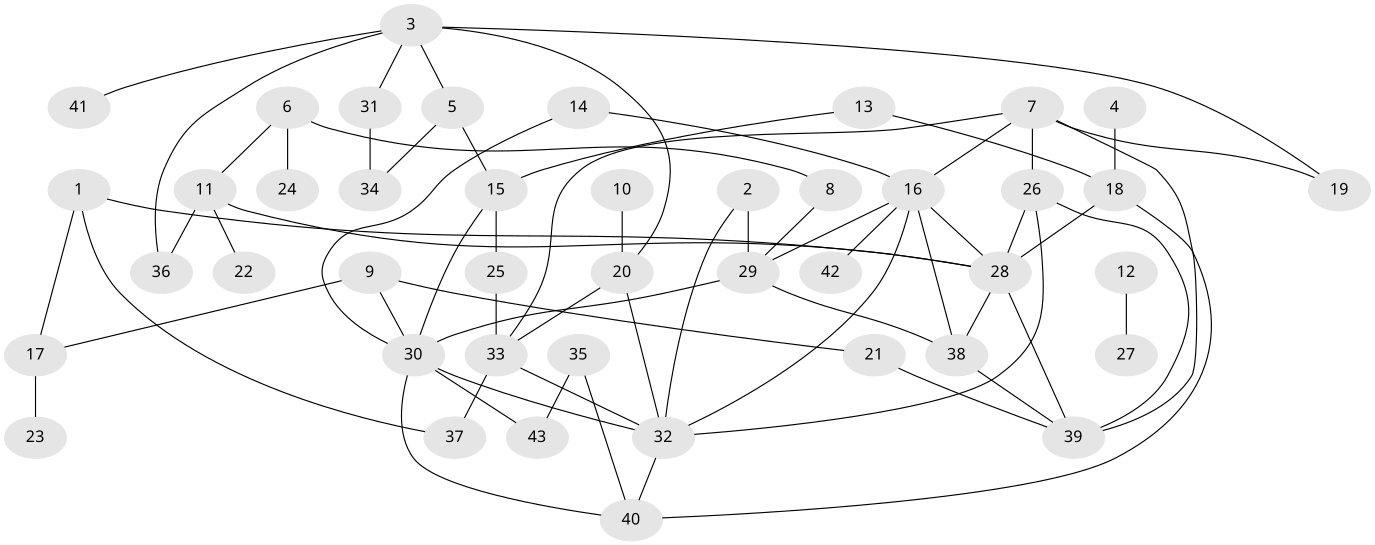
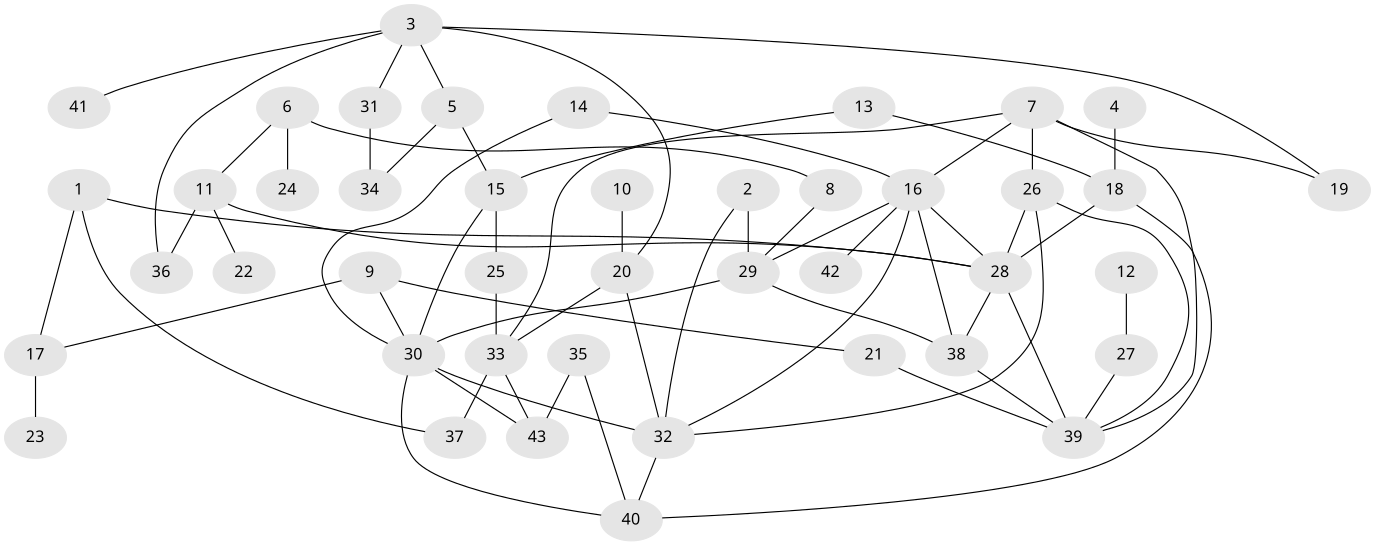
(580, 396) -> (512, 388)
none -> (1100, 396)
